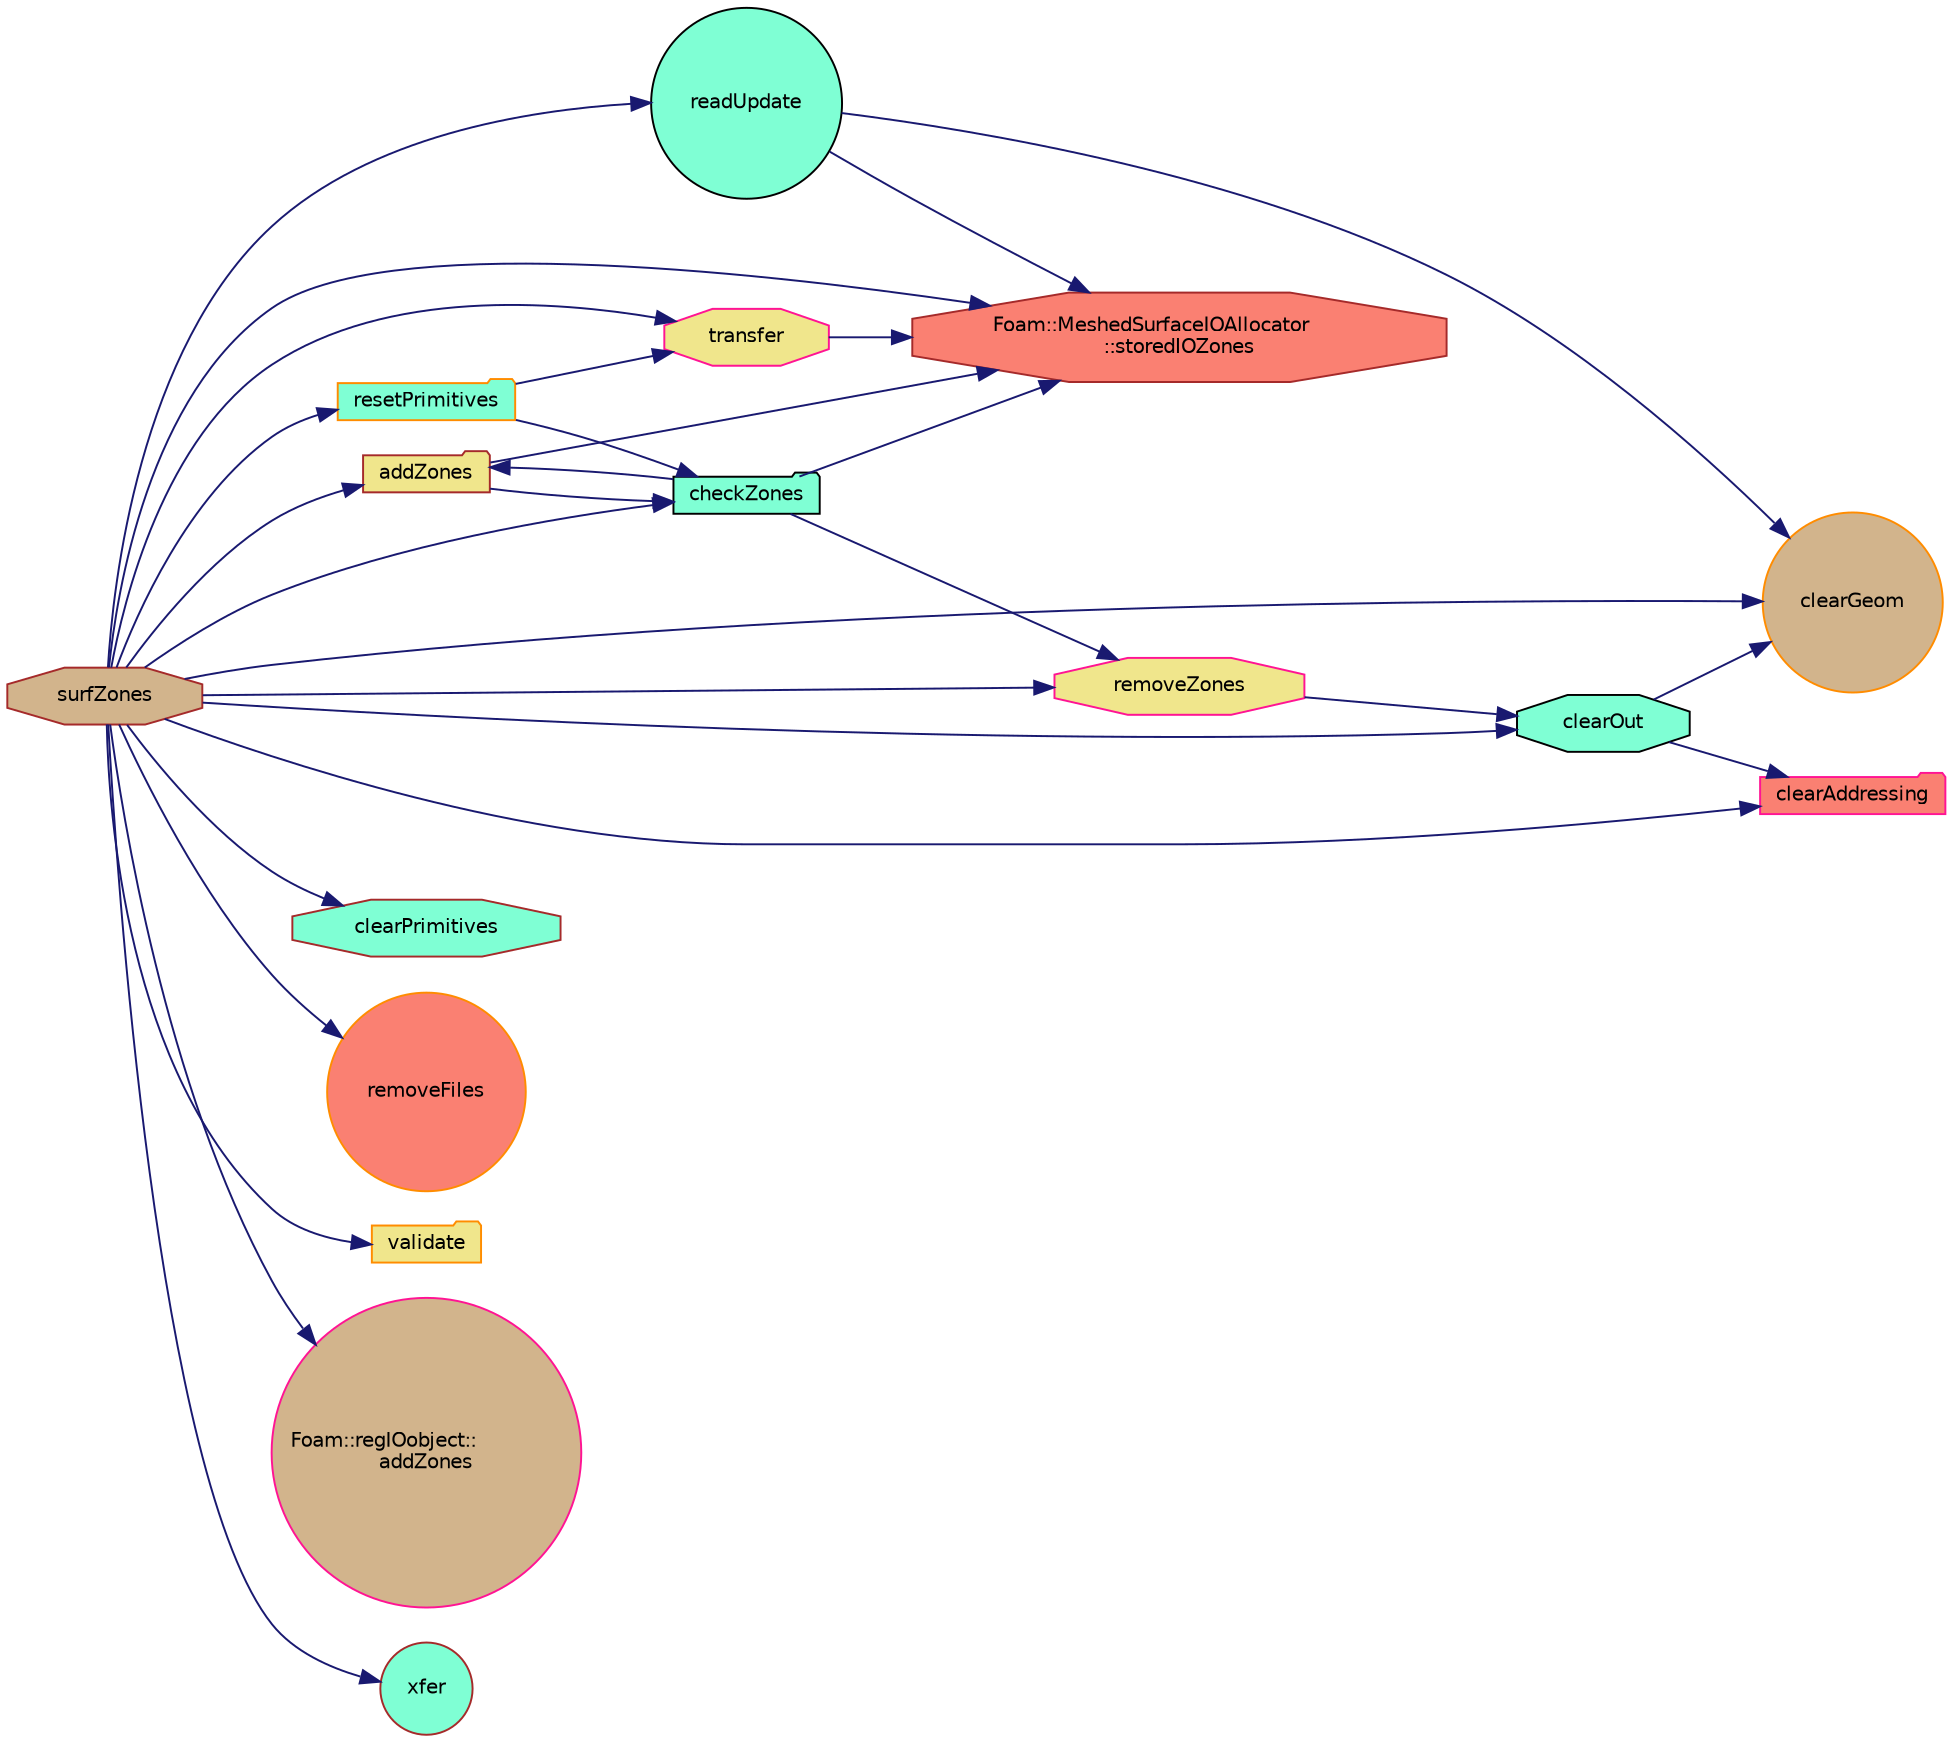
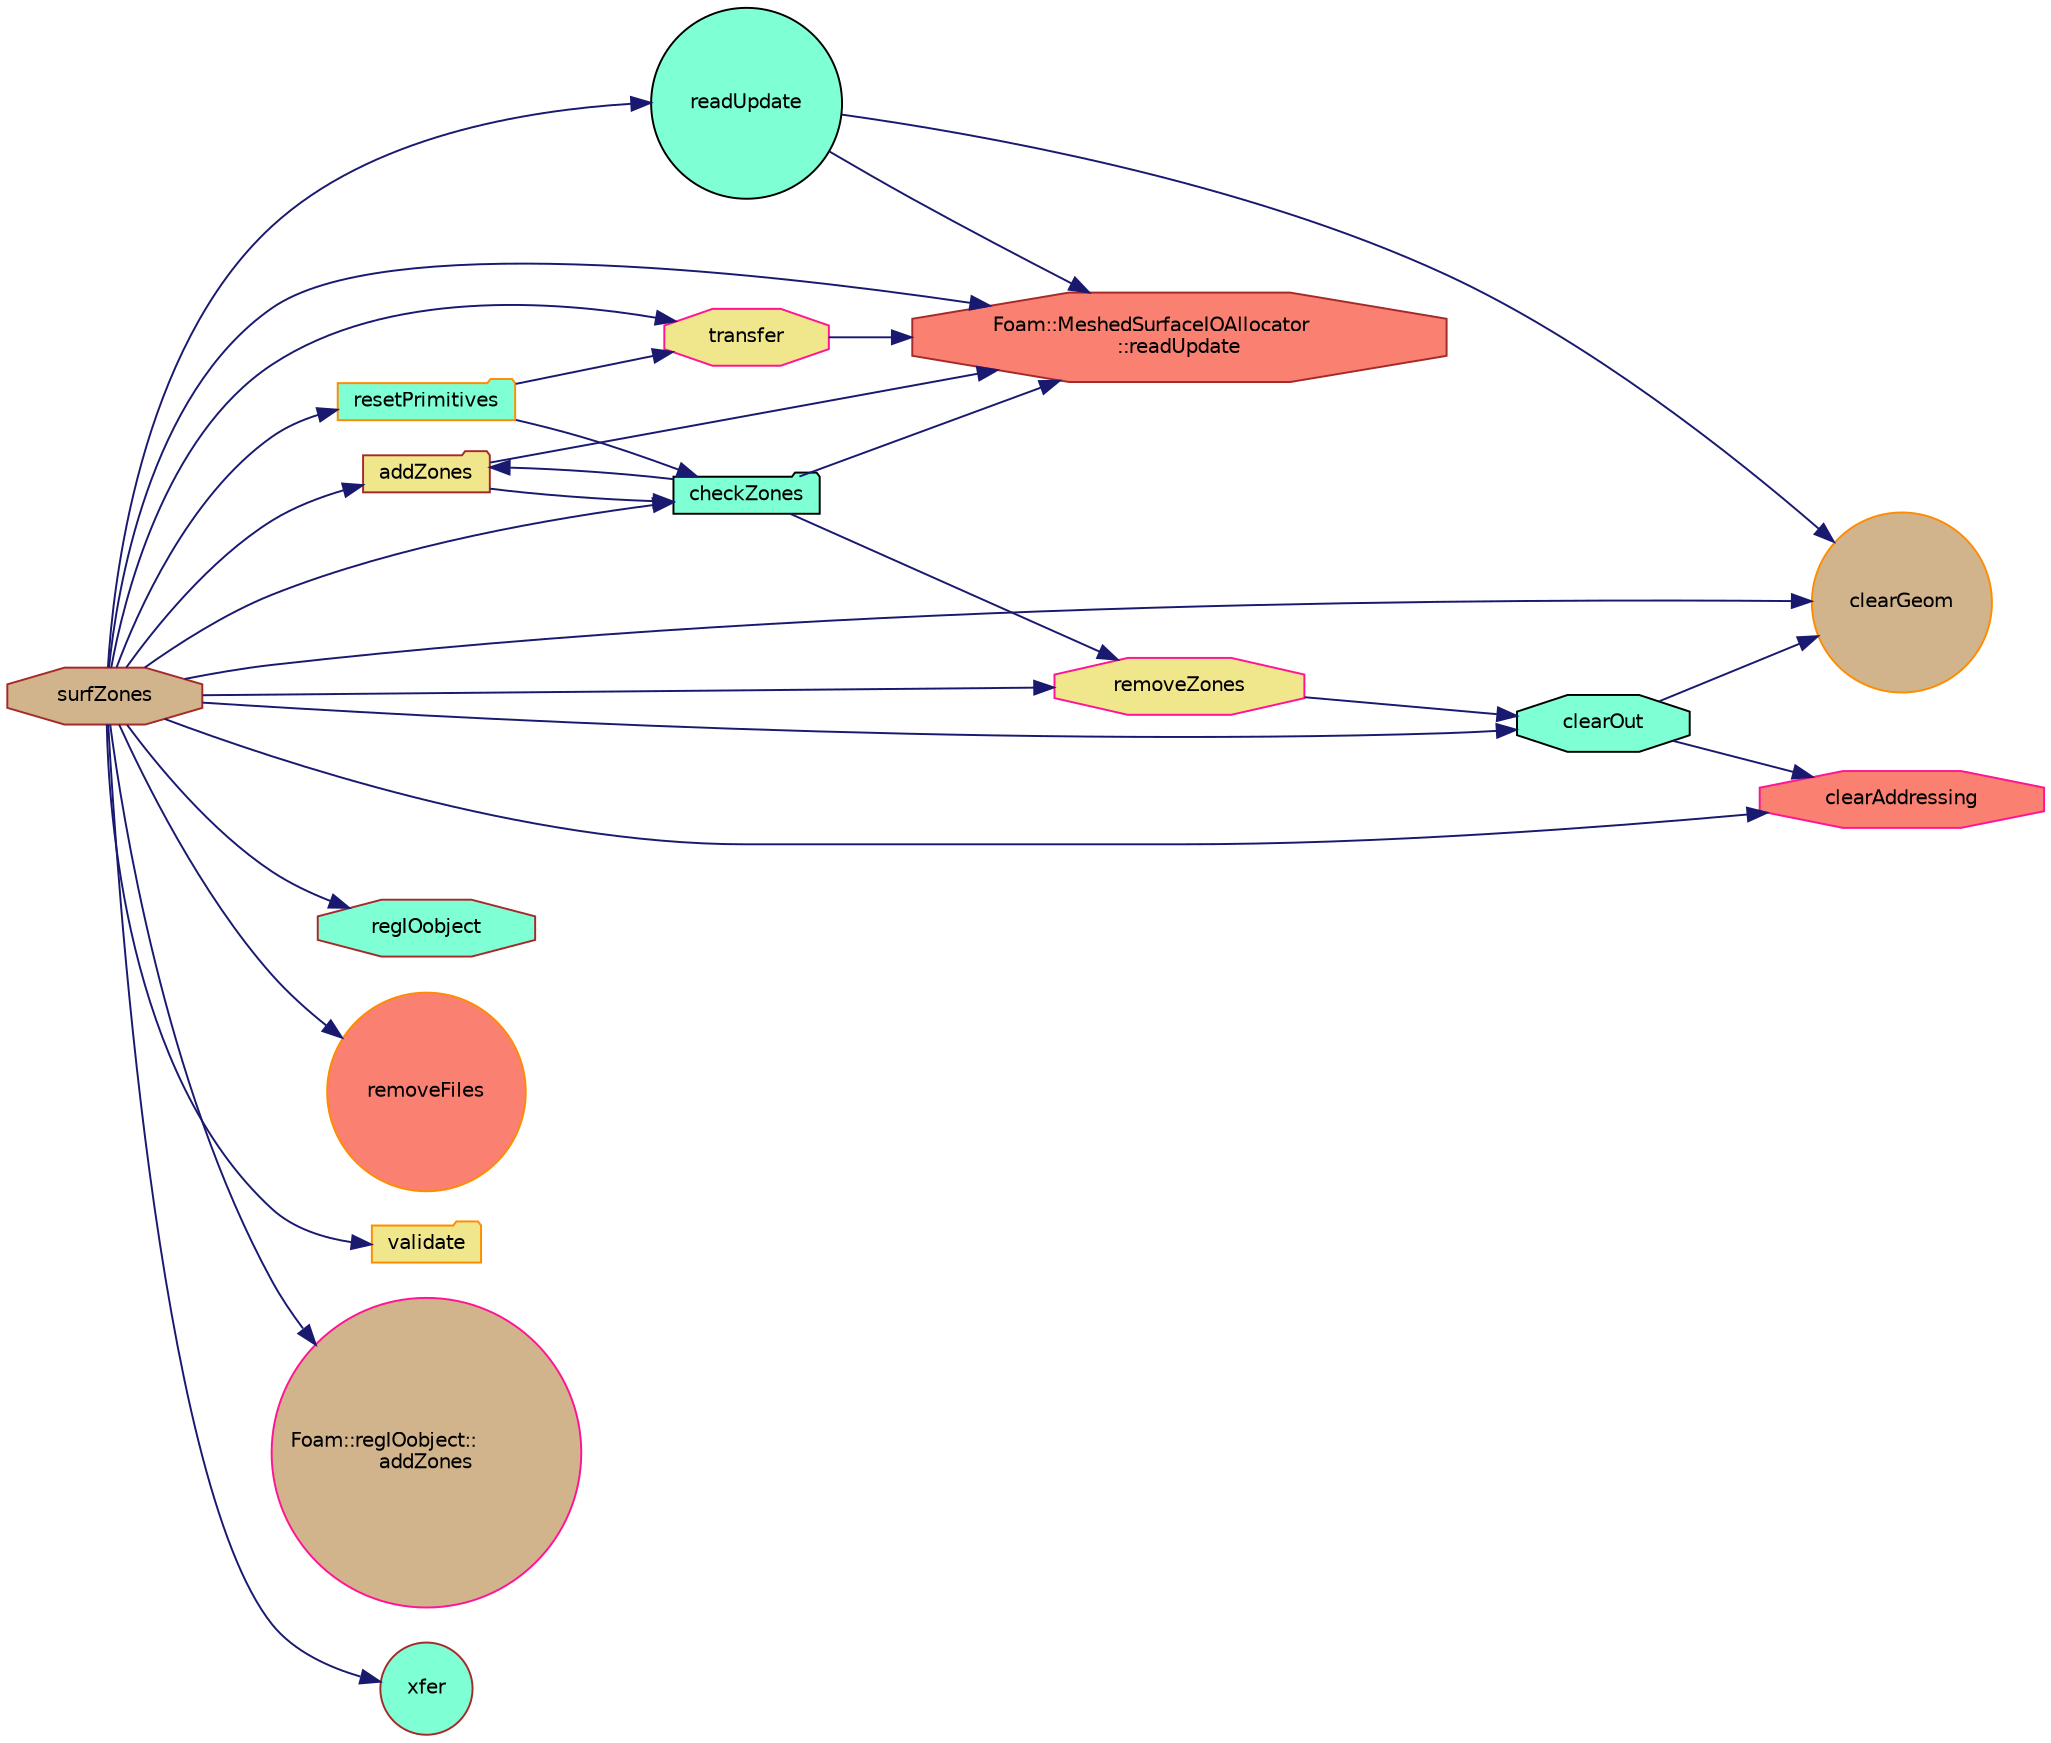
(1179, 337) -> (1179, 337)
(1853, 796) -> (1902, 799)
(426, 928) -> (426, 928)
